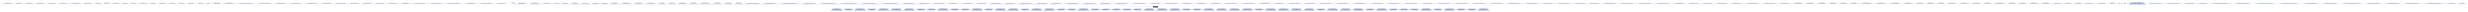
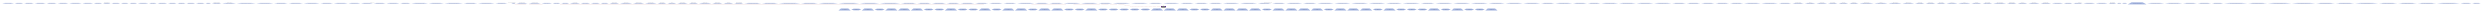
none -> (2190, 3)
